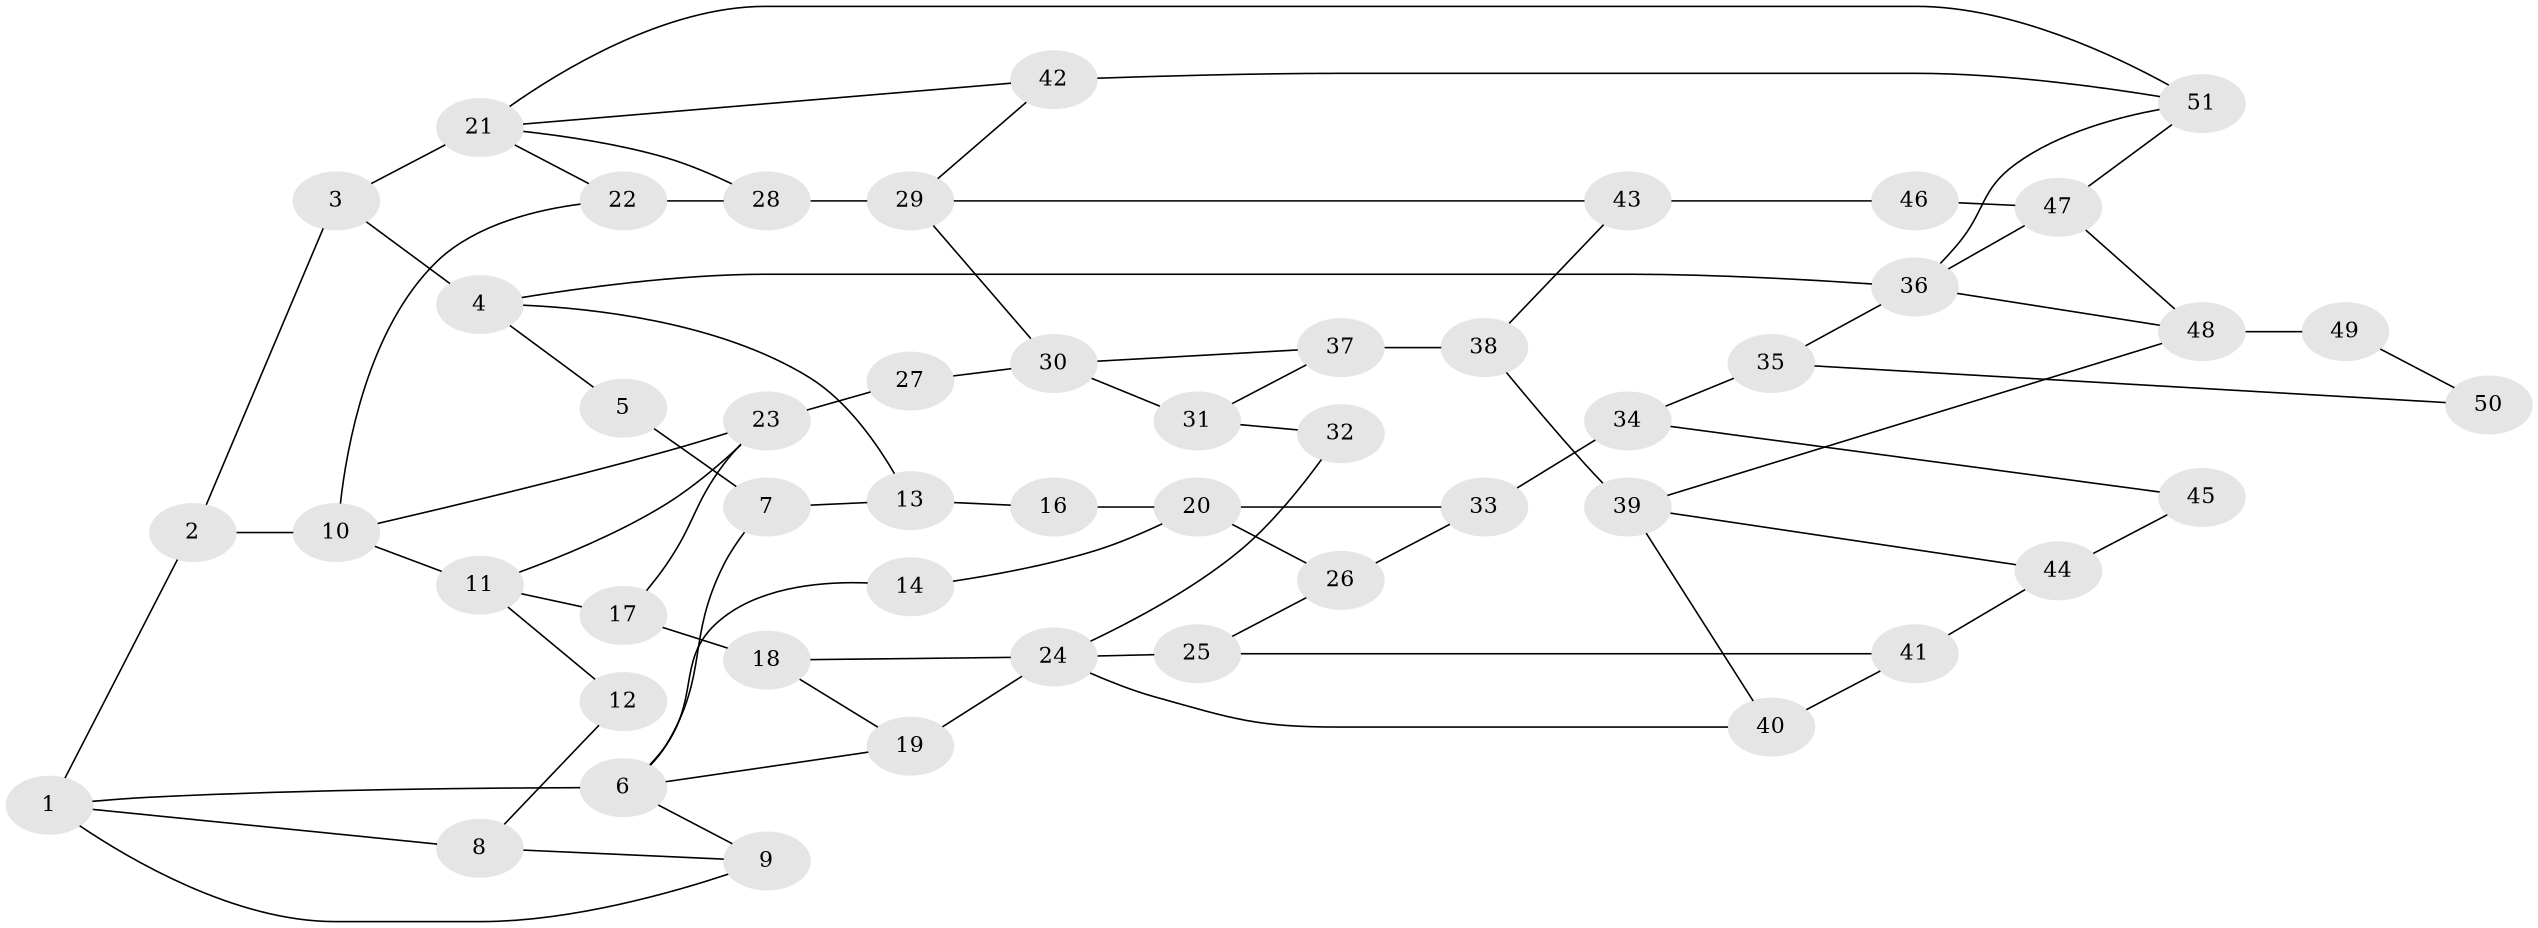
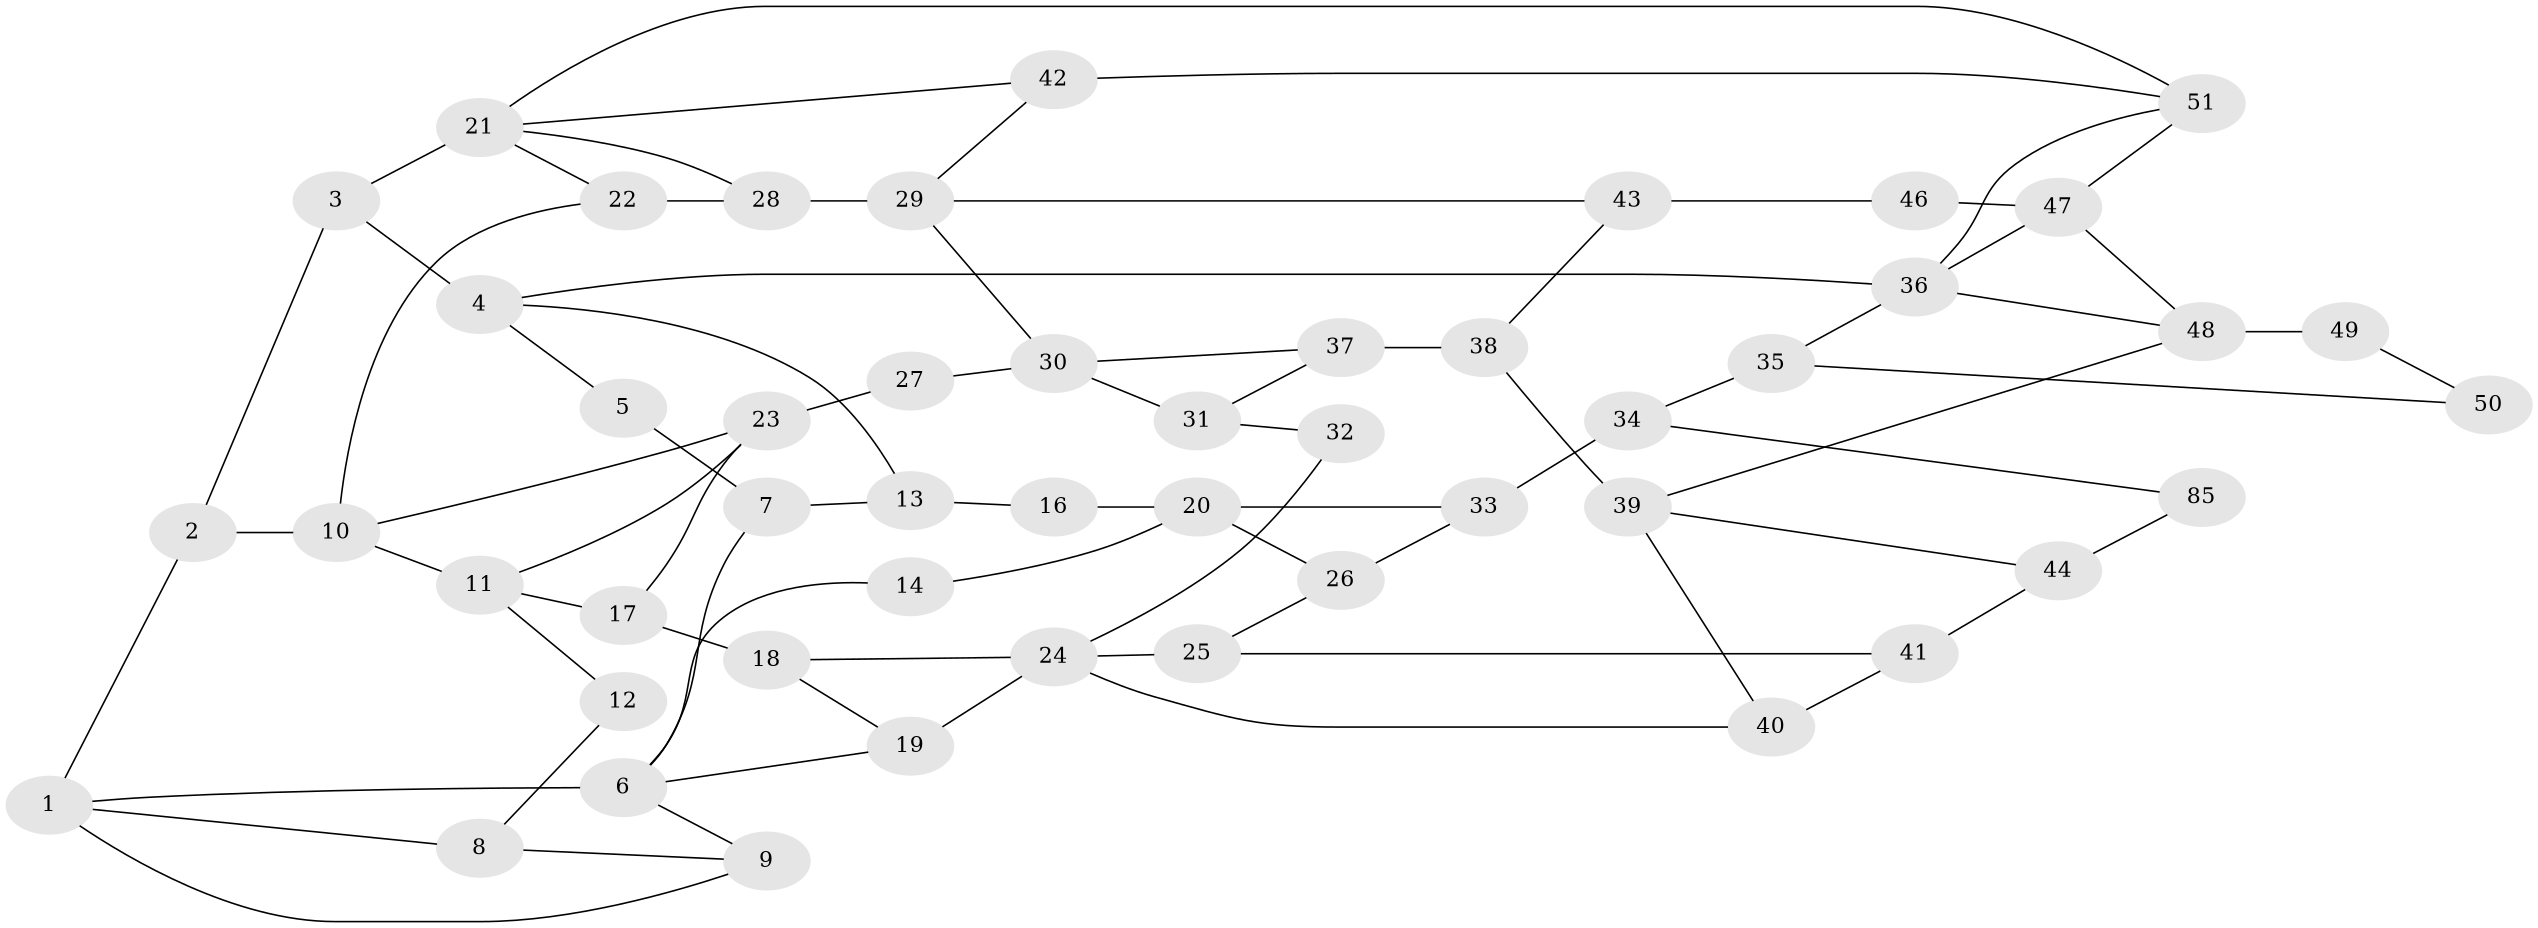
(2202, 497) -> (2202, 497)
